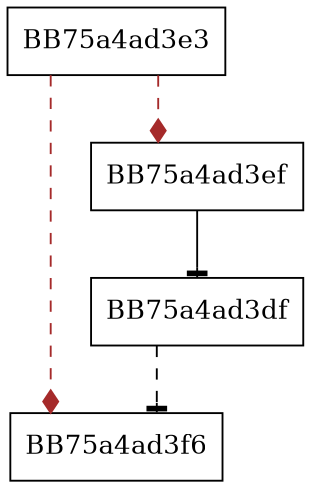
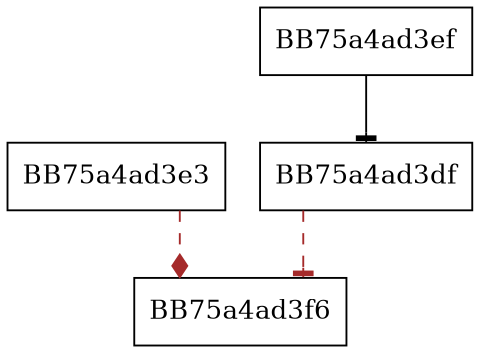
(158, 97) -> none
(157, 374) -> (303, 239)
